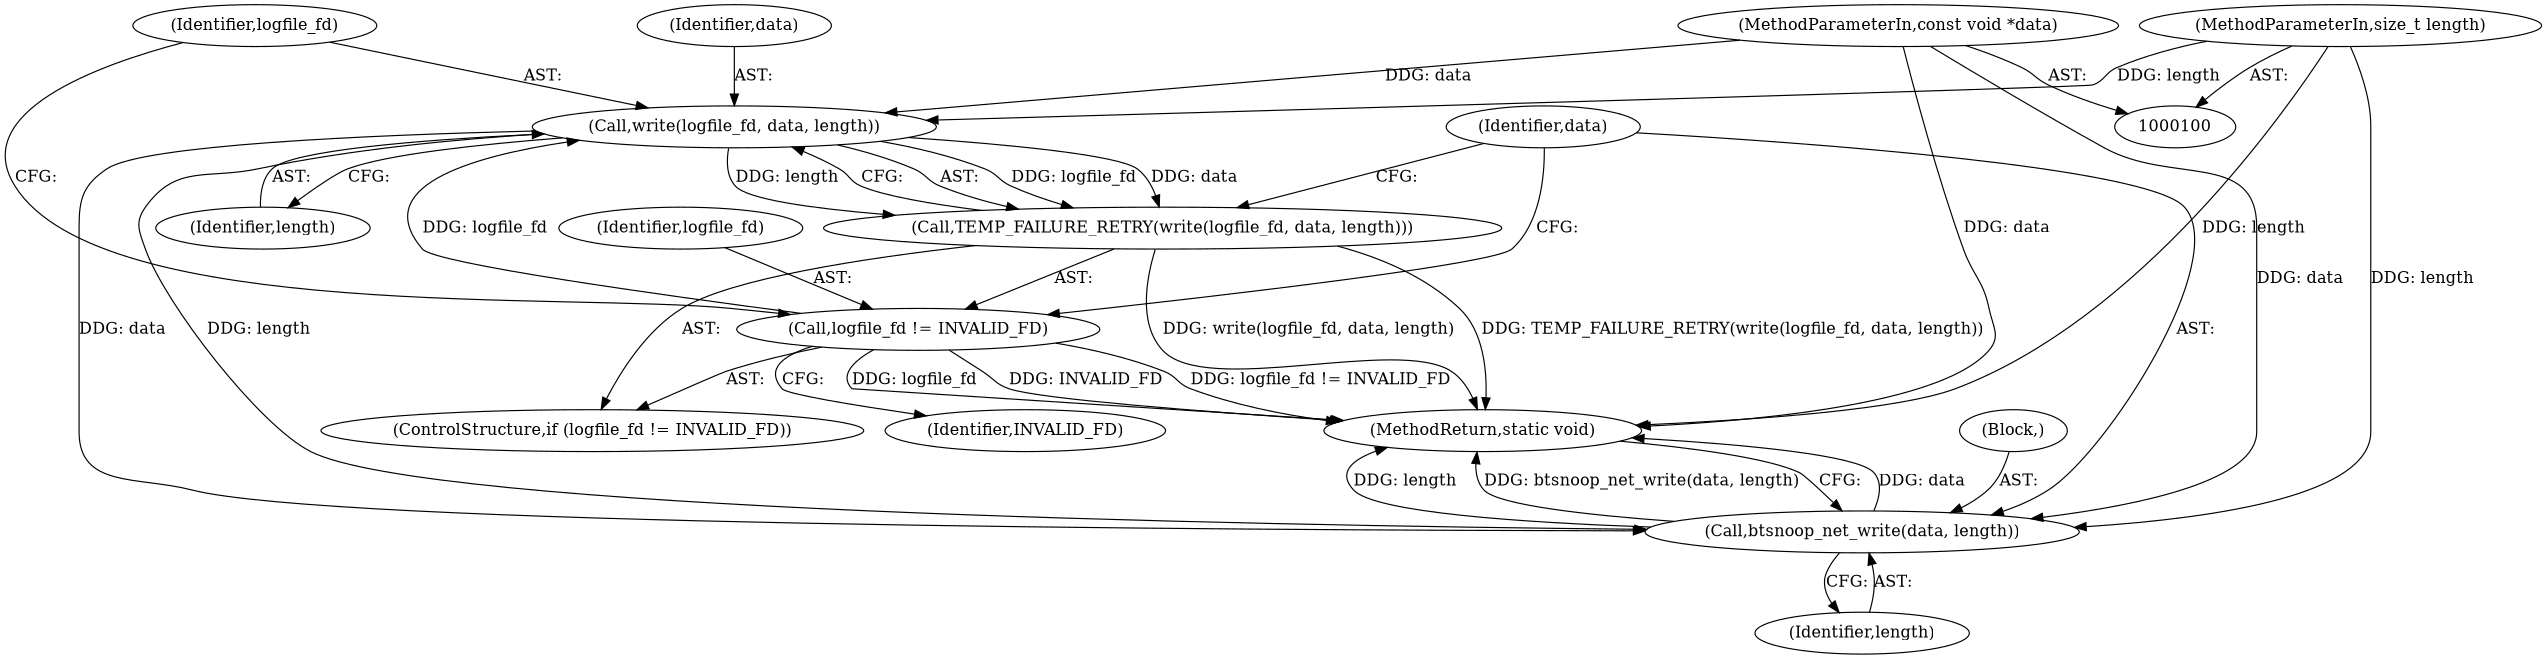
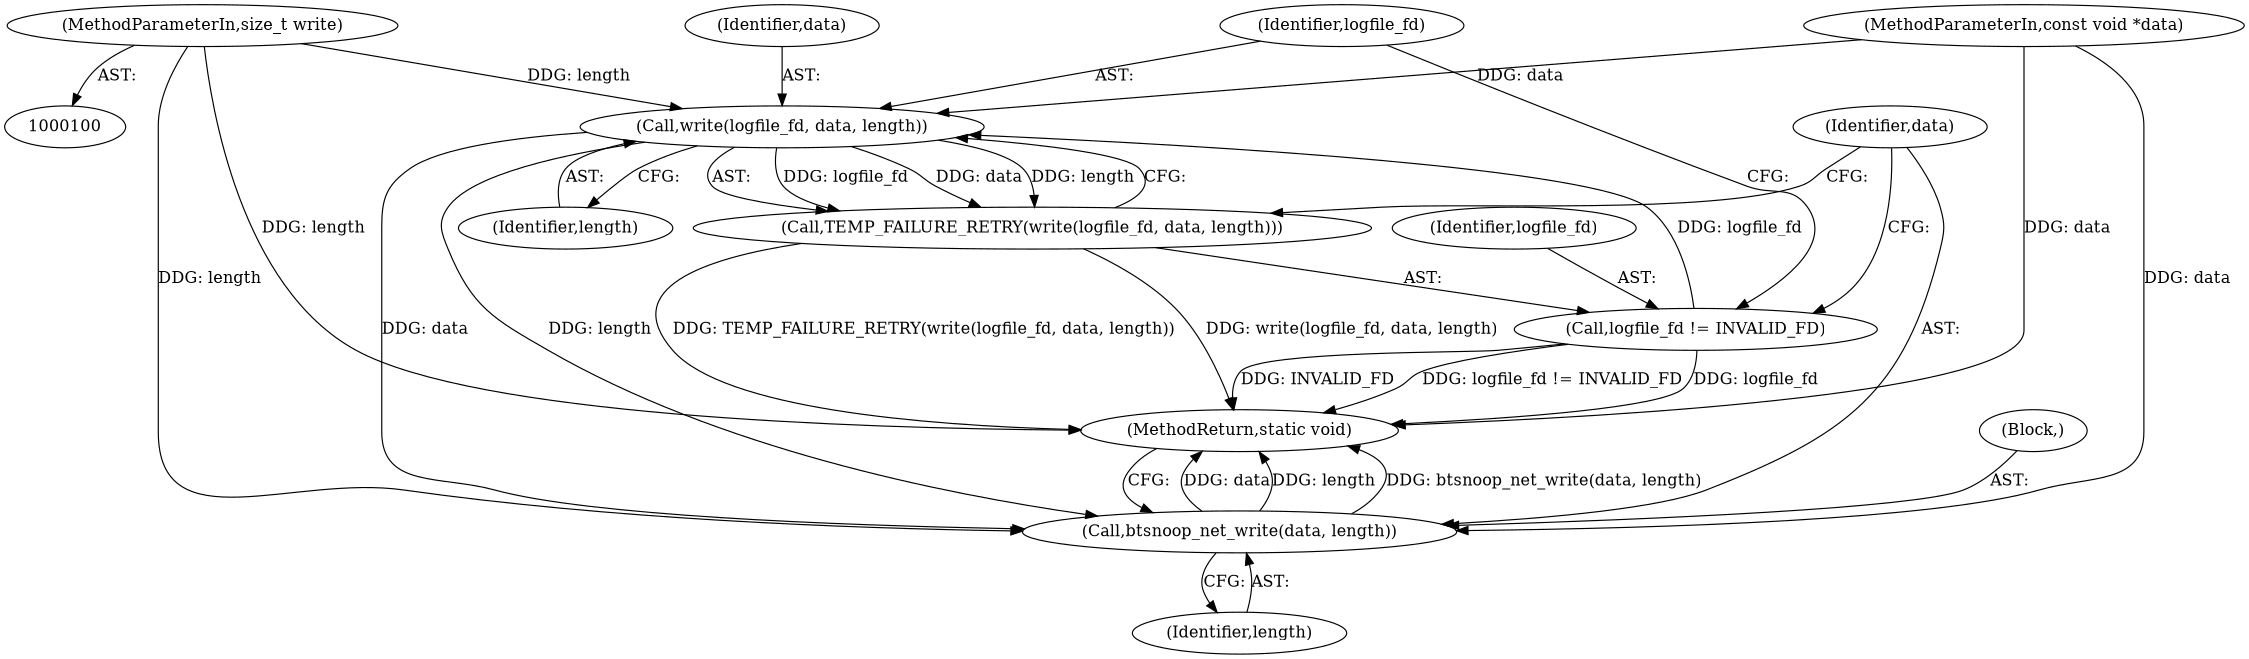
(2340, 26) -> (203, 26)
(2040, 80) -> none
(592, 431) -> none
(1025, 431) -> none
